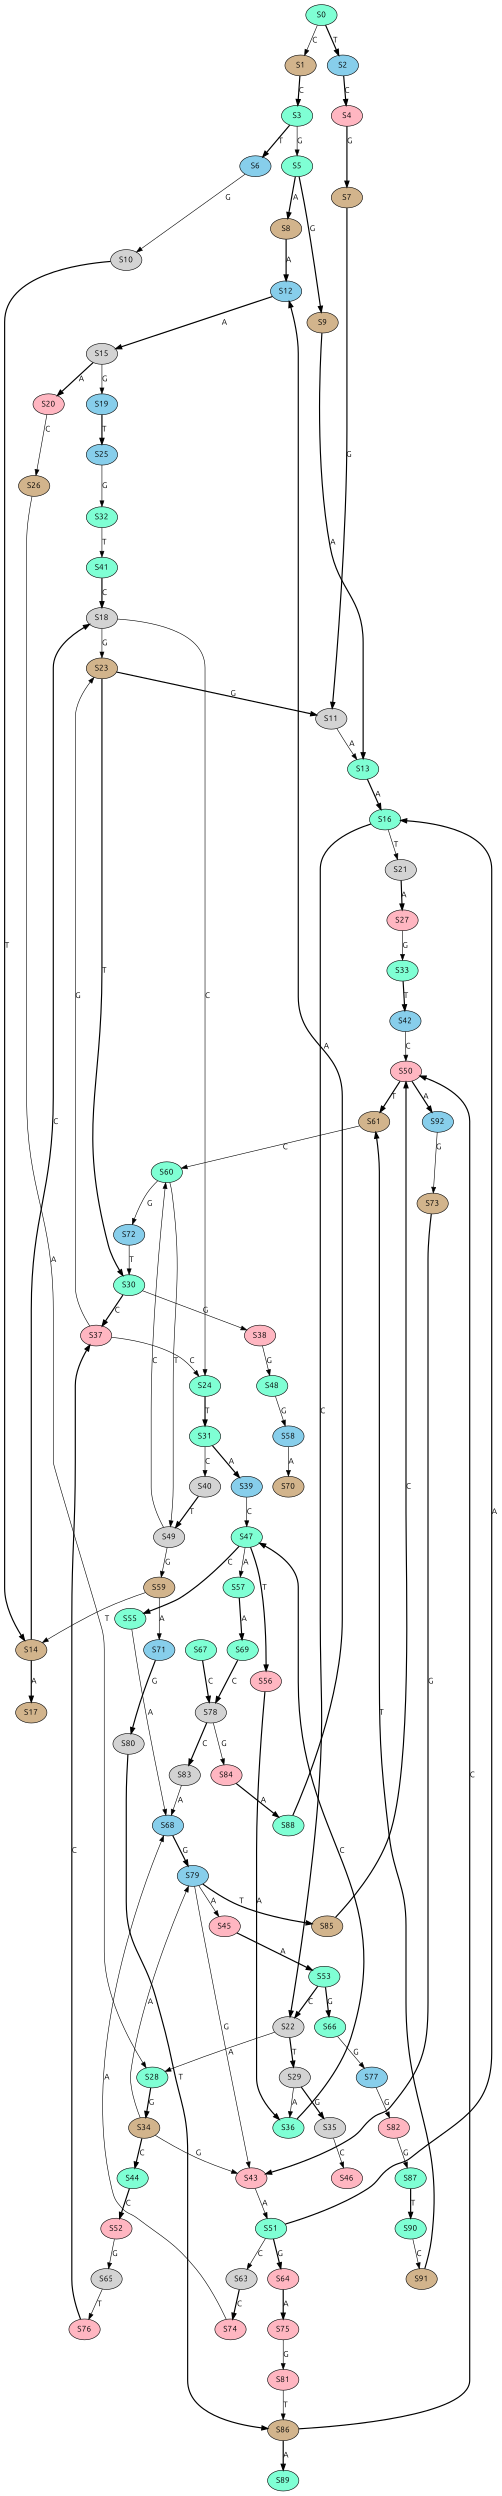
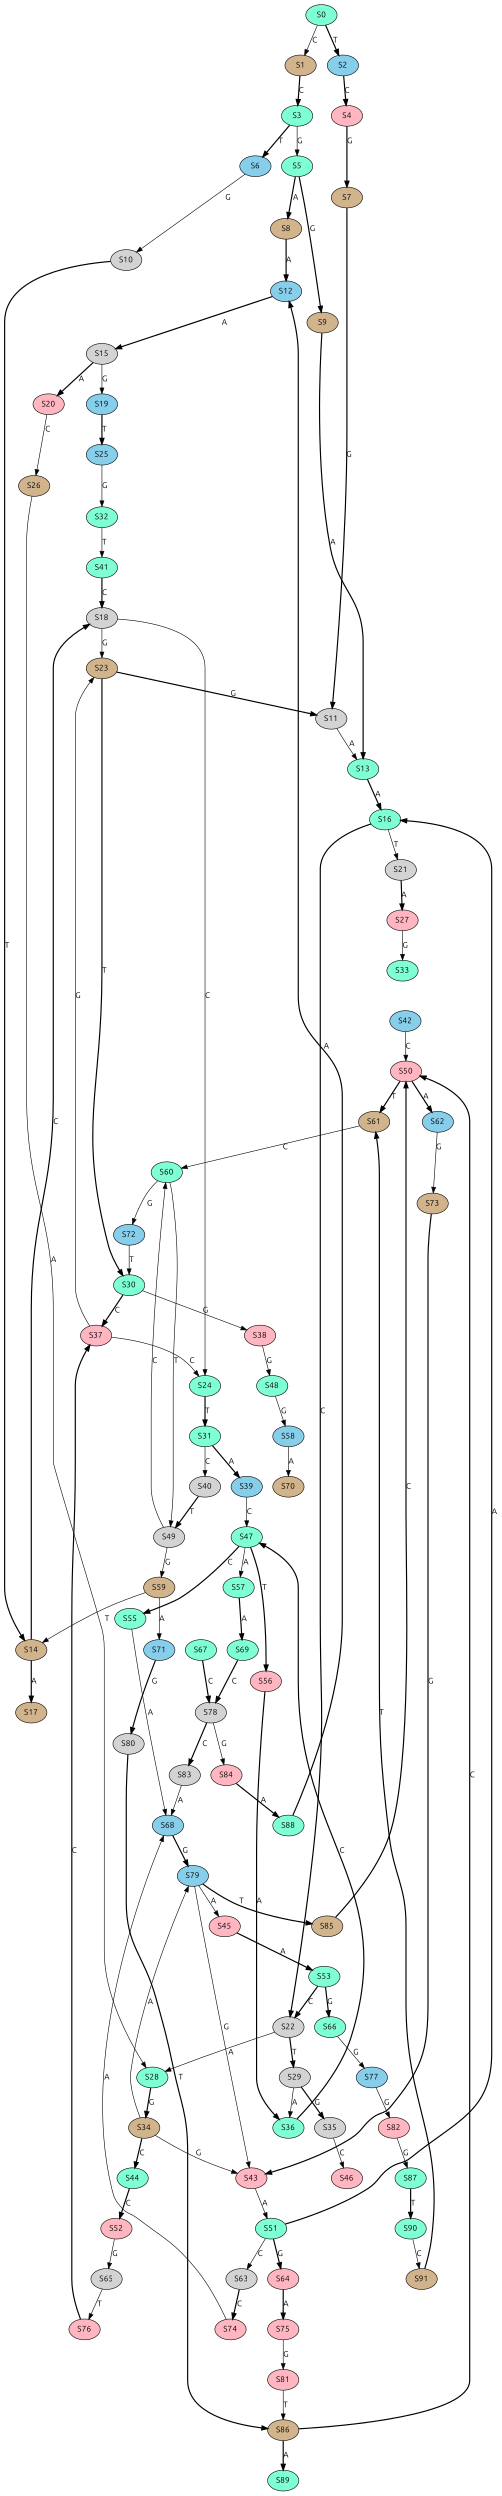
(404, 993) -> none
(438, 1122) -> (438, 1122)
